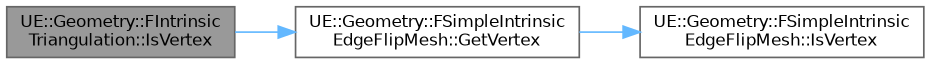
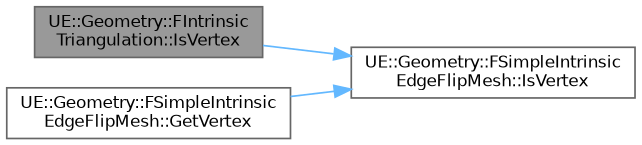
(257, 32) -> (298, 50)
